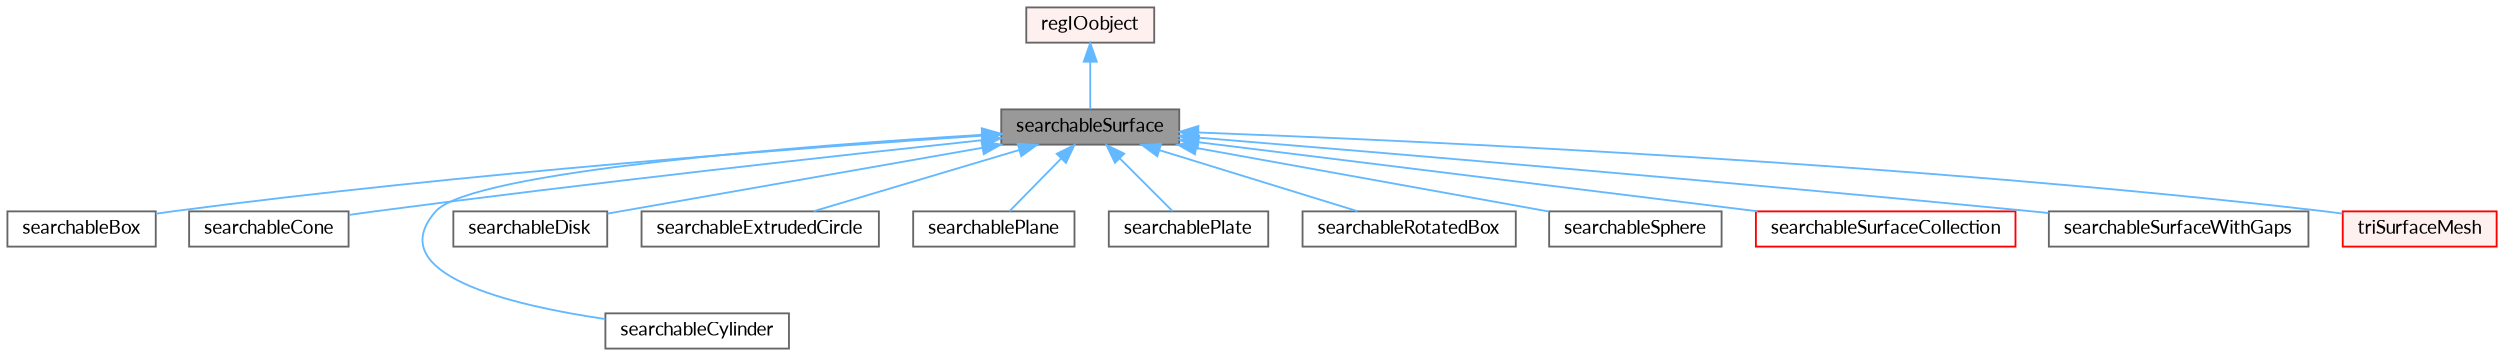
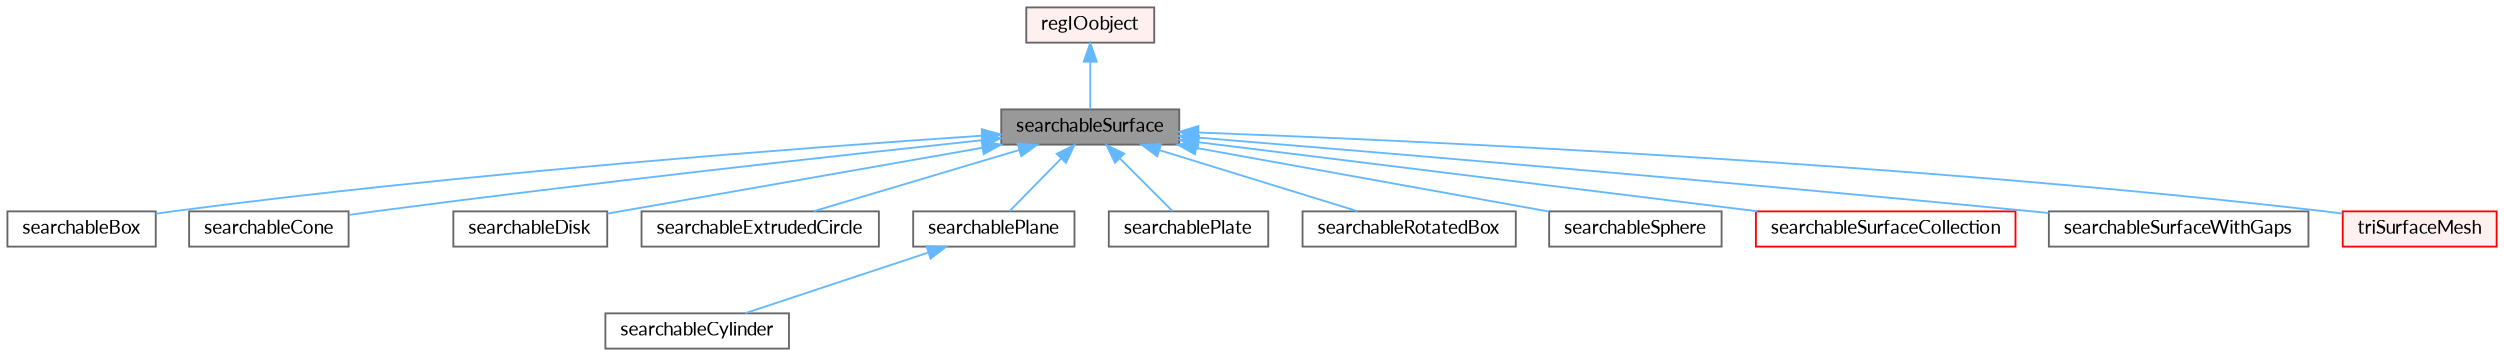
(425, 231) -> (837, 283)
